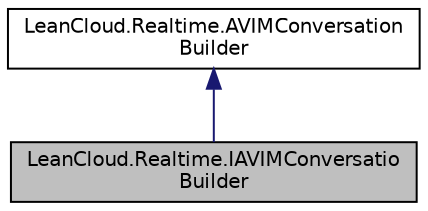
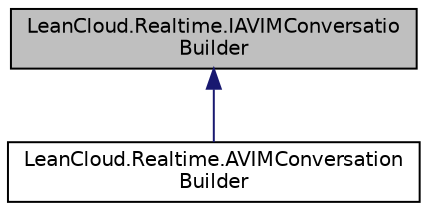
(214, 116) -> (214, 116)
